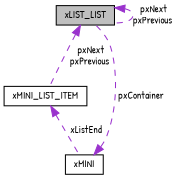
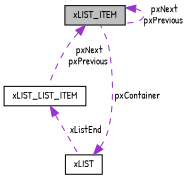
(85, 15) -> (95, 15)
(45, 96) -> (45, 96)
(84, 165) -> (84, 165)
